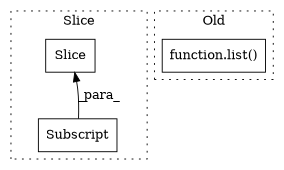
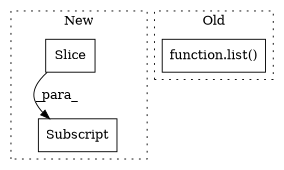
(79, 21) -> (79, 21)
(79, 100) -> (34, 92)
